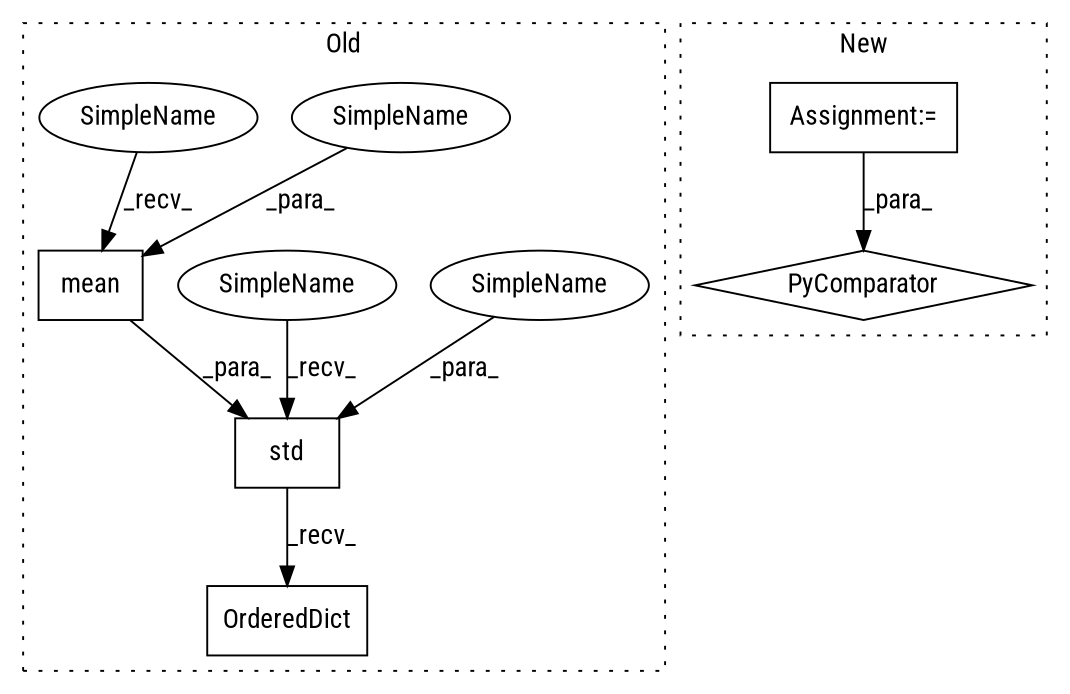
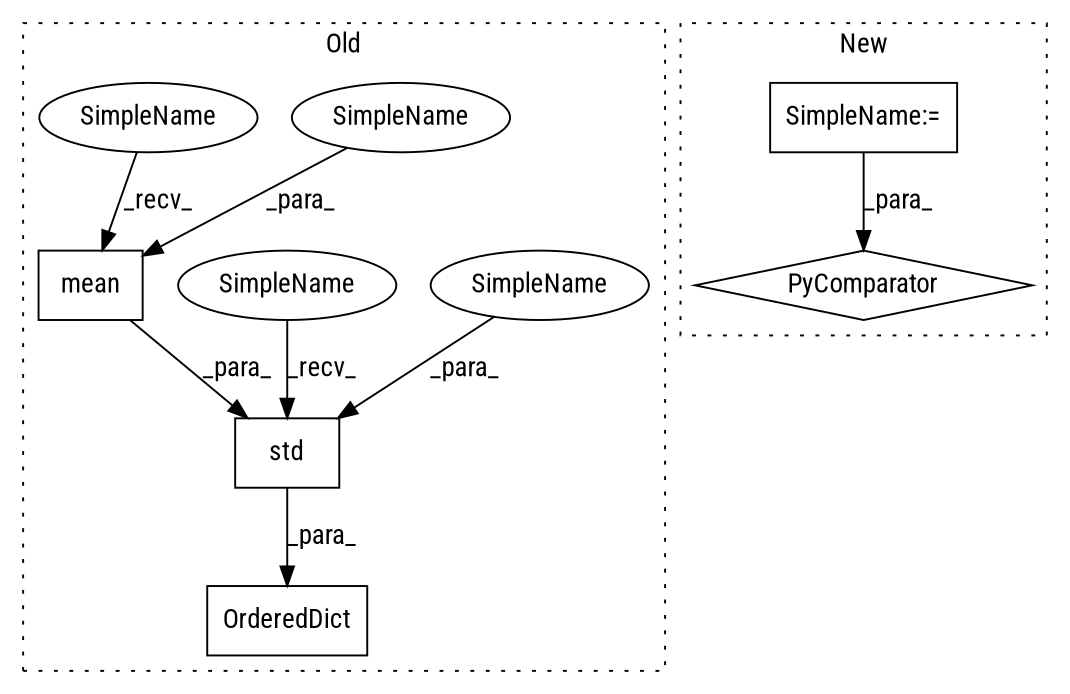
(864, 118) -> (864, 118)
(323, 537) -> (323, 537)
